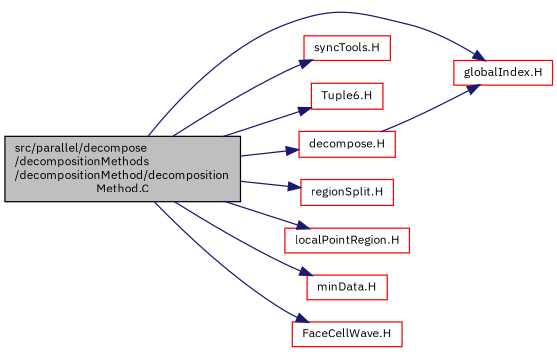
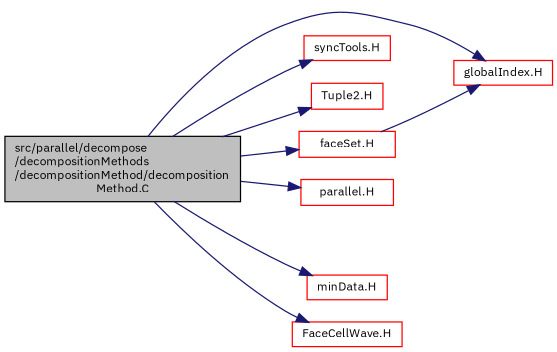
(347, 96) -> (347, 96)
(347, 144) -> (347, 144)
(347, 192) -> (347, 192)
(347, 241) -> none
